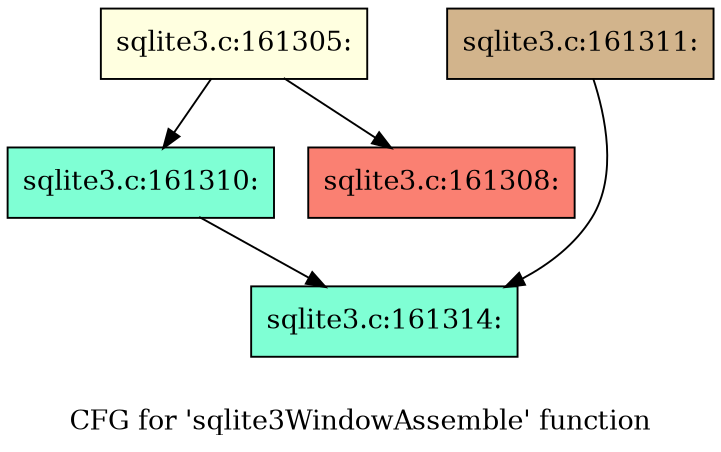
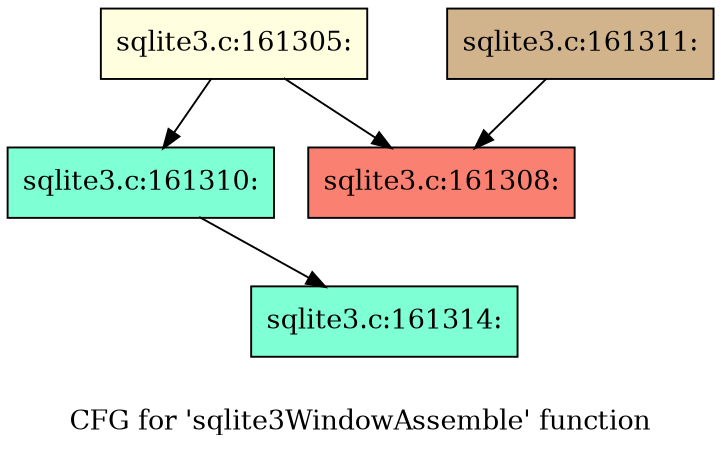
(602, 195) -> (518, 107)
